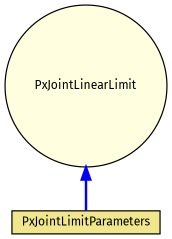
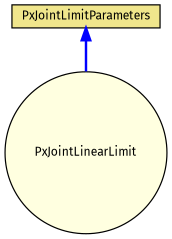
(86, 195) -> (86, 56)
